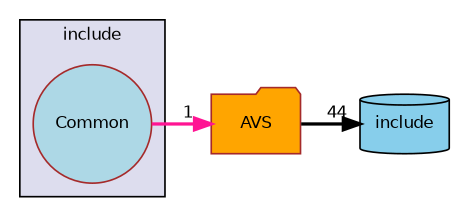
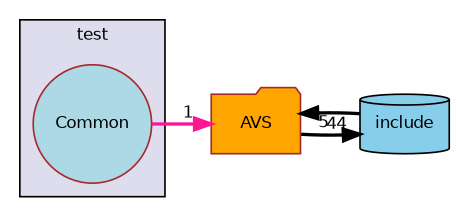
(92, 36) -> (92, 36)
none -> (339, 113)
